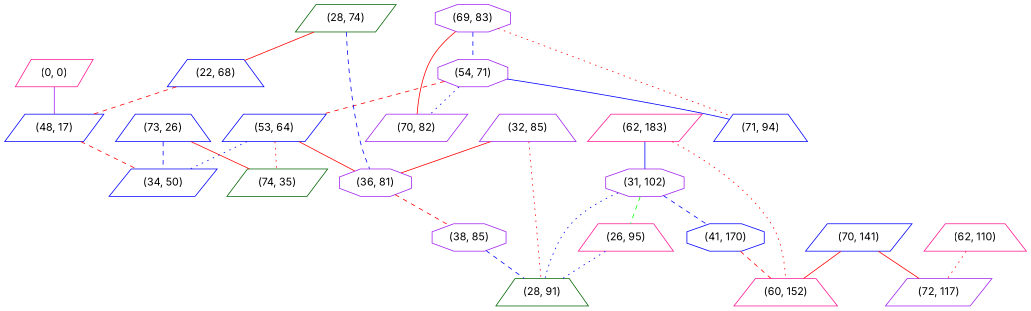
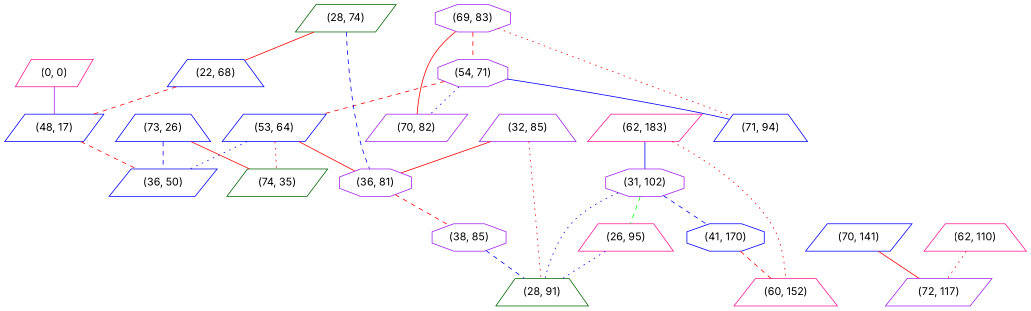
(473, 46) -> (473, 46)
(163, 183) -> (163, 183)
(822, 265) -> none
